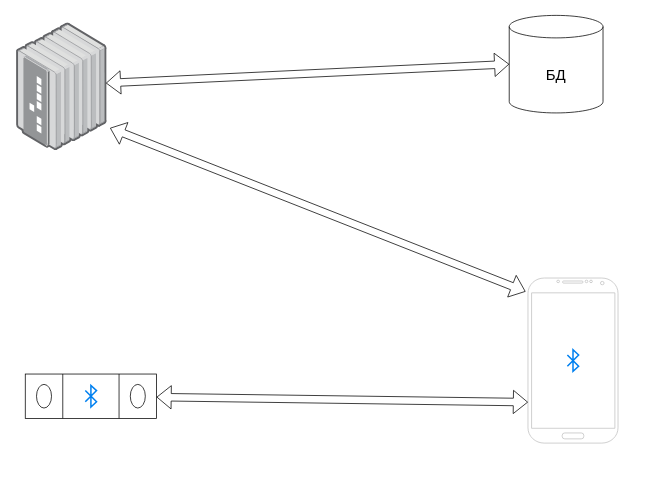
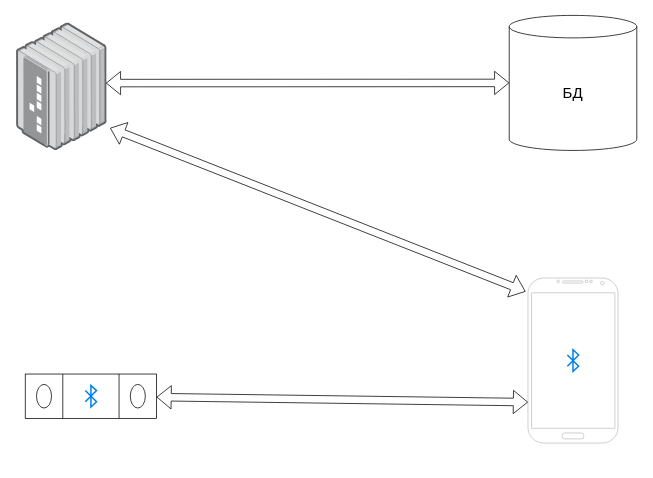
(556, 64) -> (573, 83)
